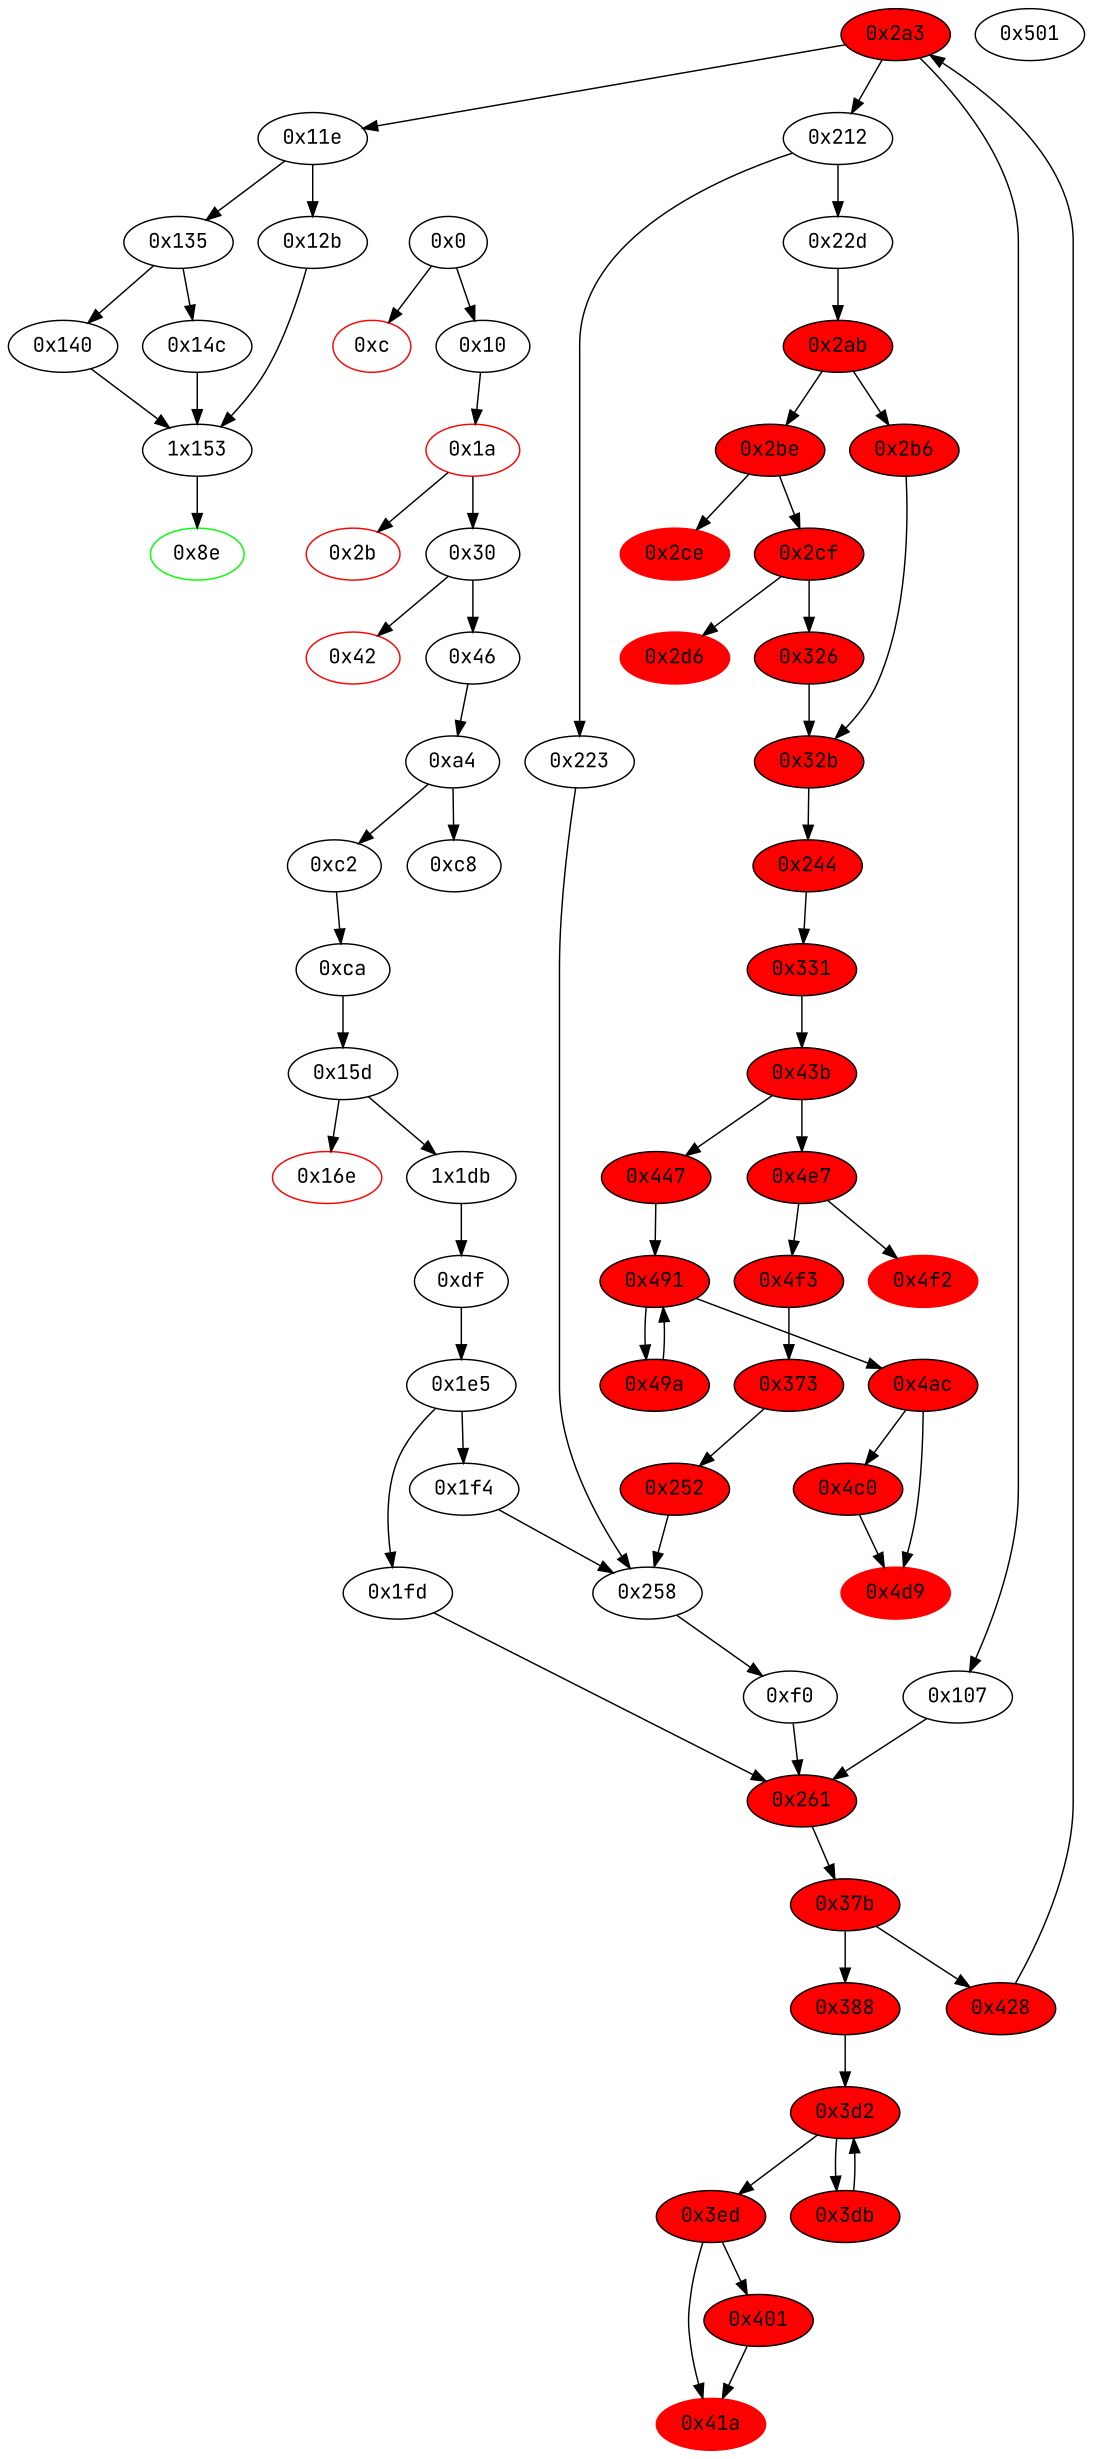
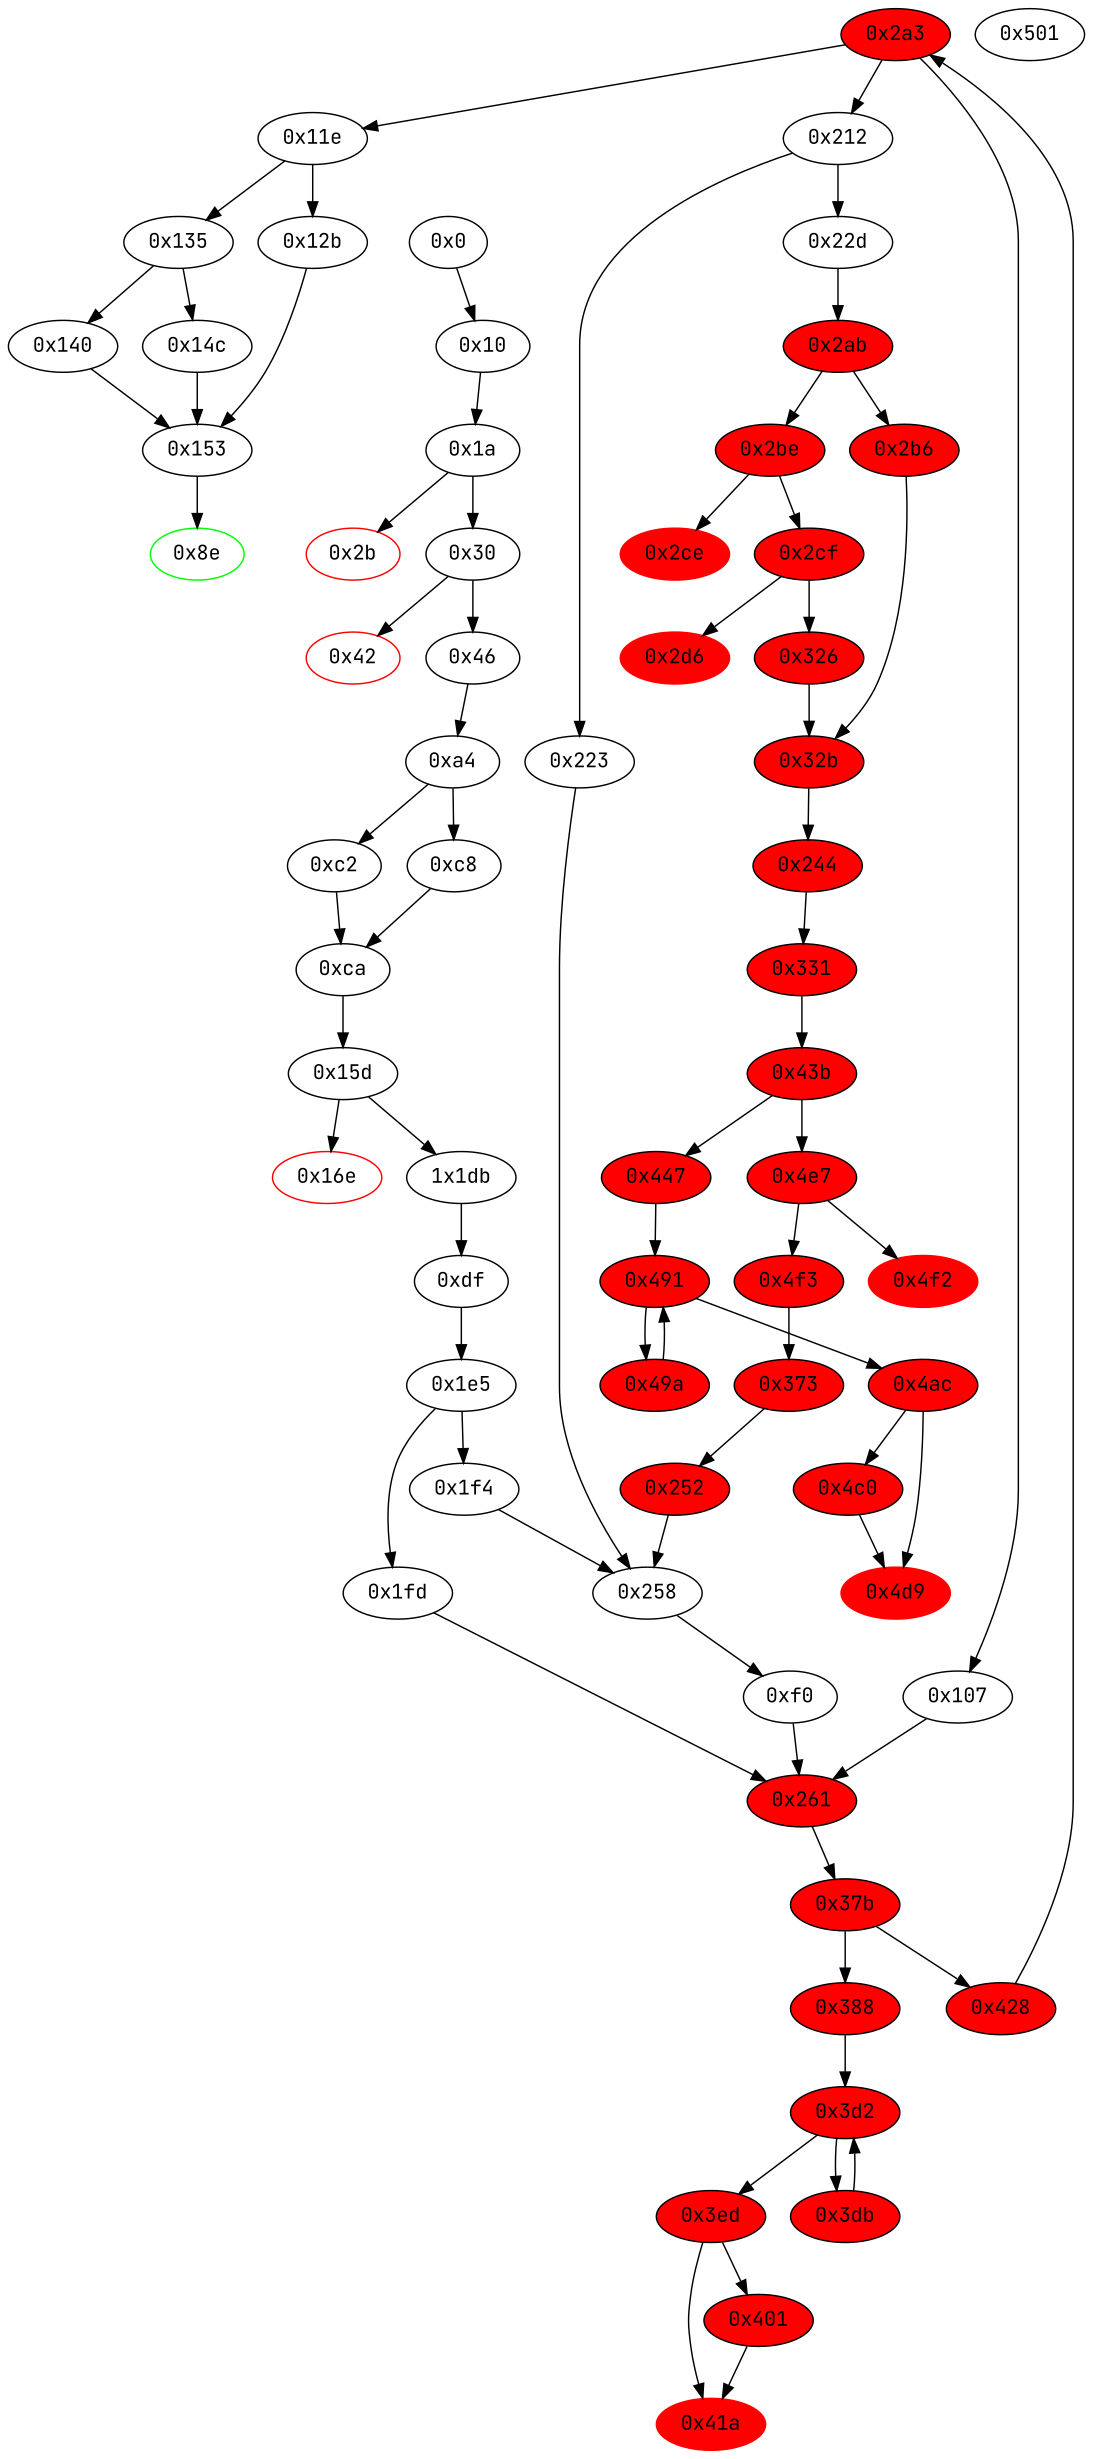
(372, 346) -> none
(197, 450) -> (197, 450)
(473, 450) -> (473, 450)
none -> (404, 913)
